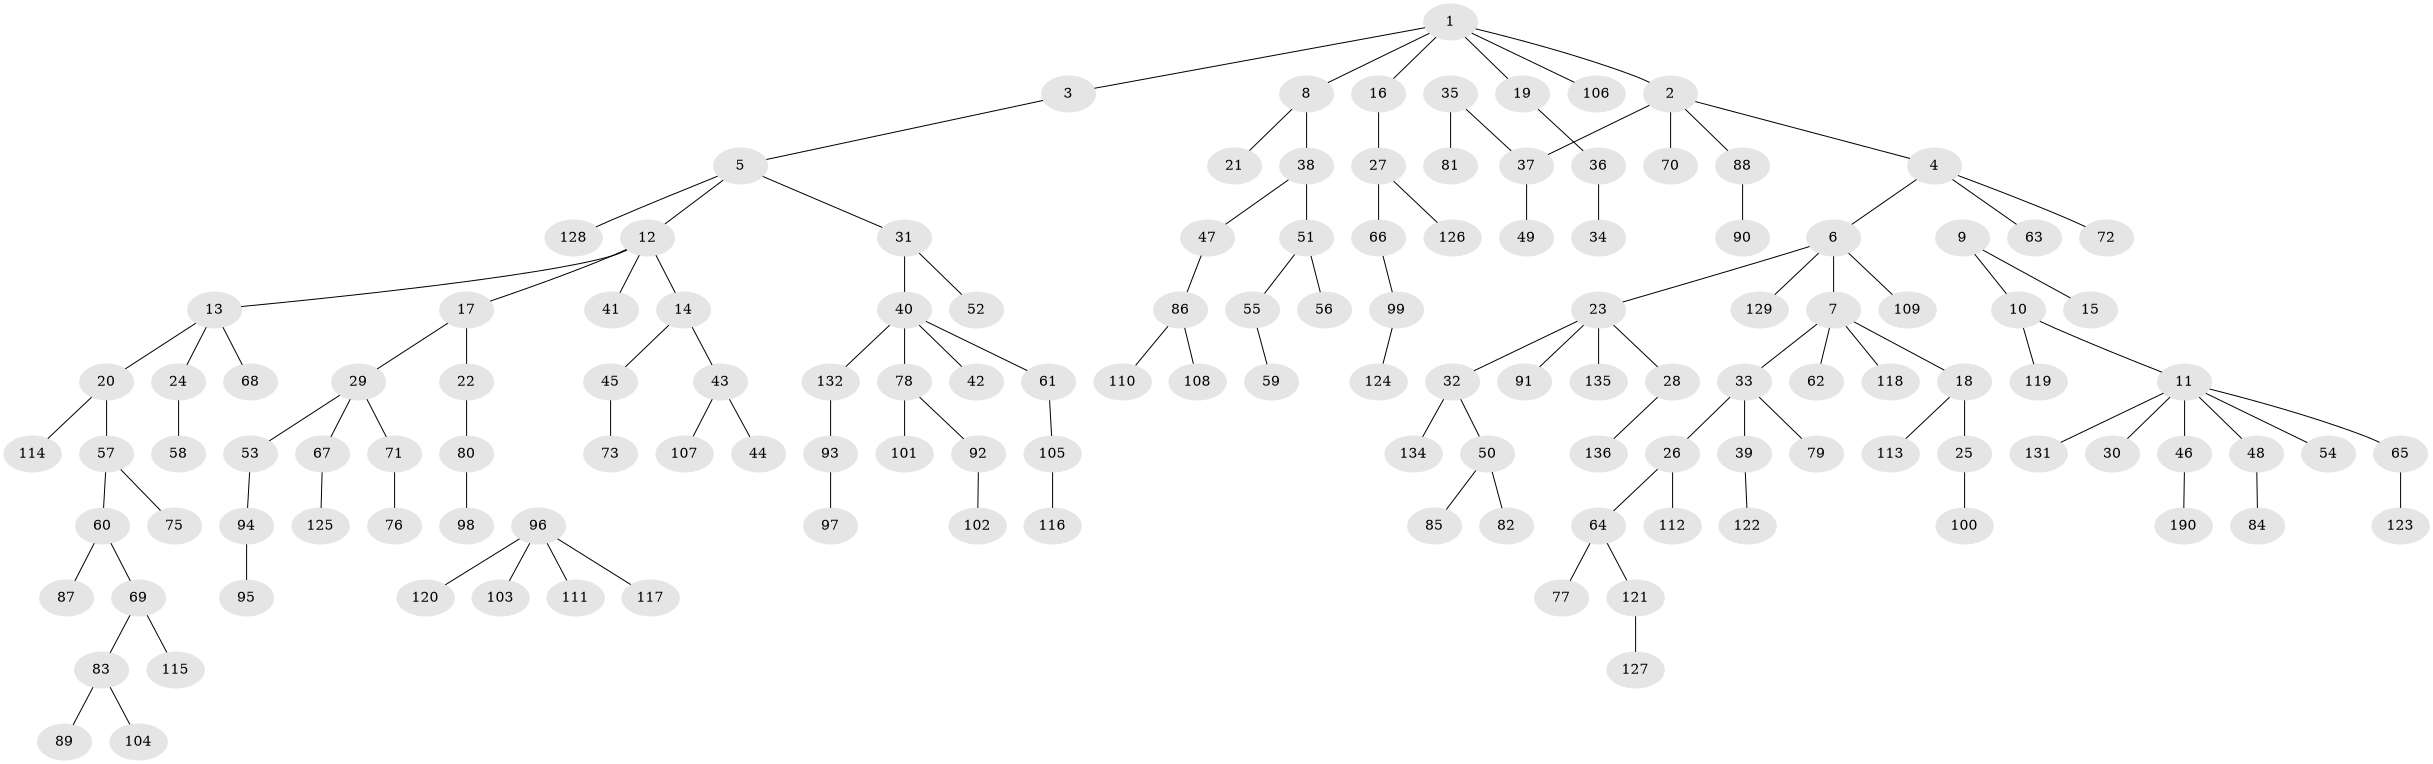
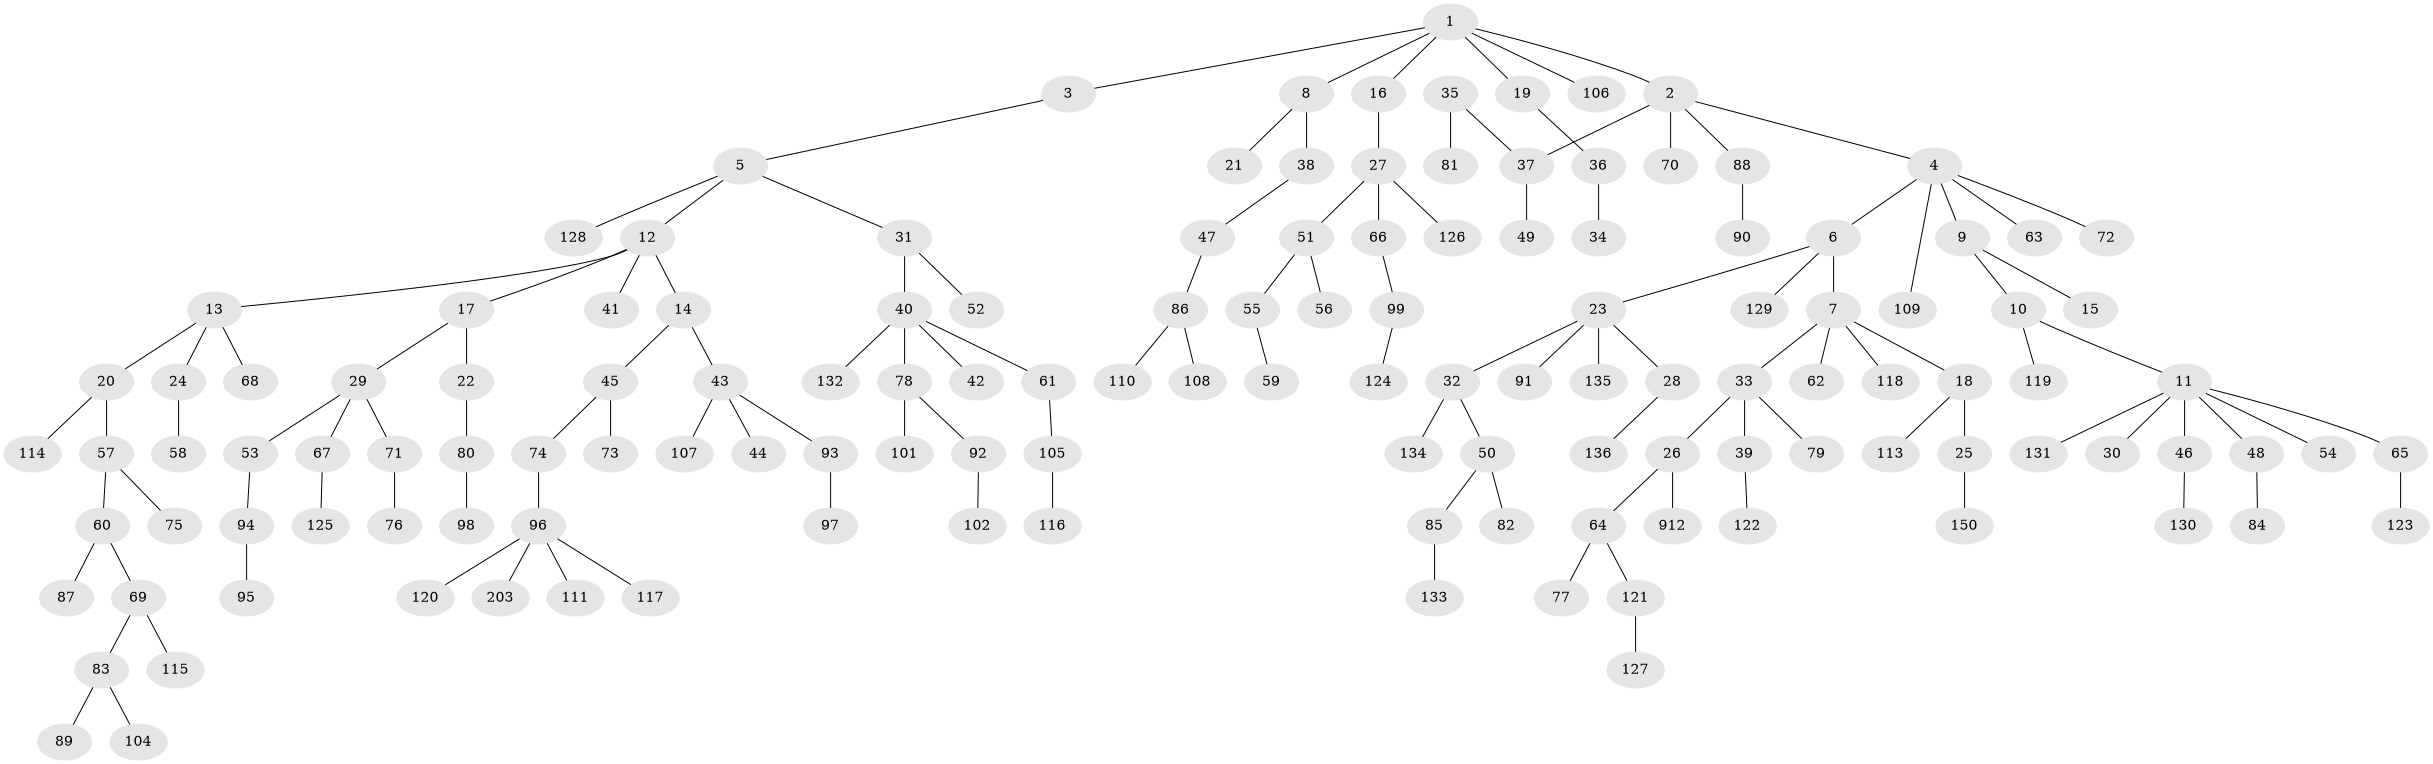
(1307, 202) -> (1343, 202)
none -> (1949, 202)
(1870, 274) -> (1921, 238)
(831, 418) -> (776, 418)
none -> (539, 454)
(1673, 526) -> (1673, 526)
(1965, 526) -> (1965, 526)
(2184, 526) -> (2184, 526)
(501, 598) -> (501, 598)
none -> (1435, 598)
